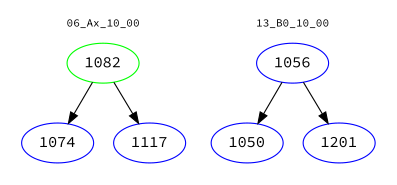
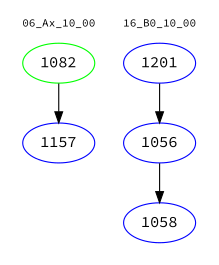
(293, 24) -> (160, 24)
(313, 98) -> (160, 98)
(58, 143) -> none
(150, 143) -> (59, 143)
(247, 143) -> (160, 223)
